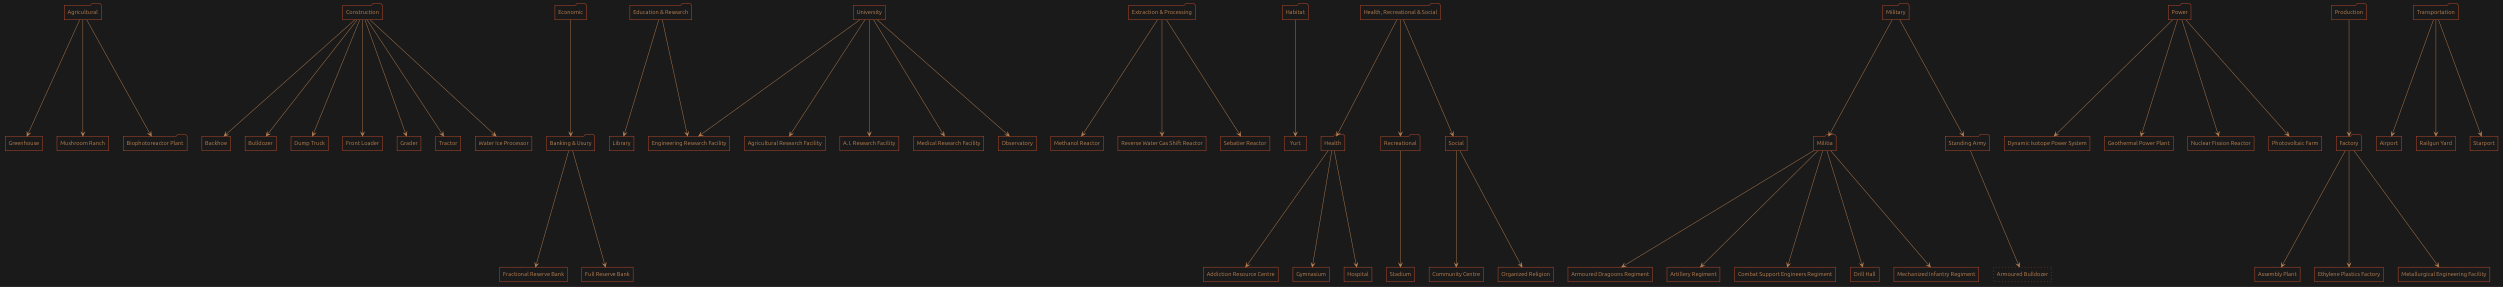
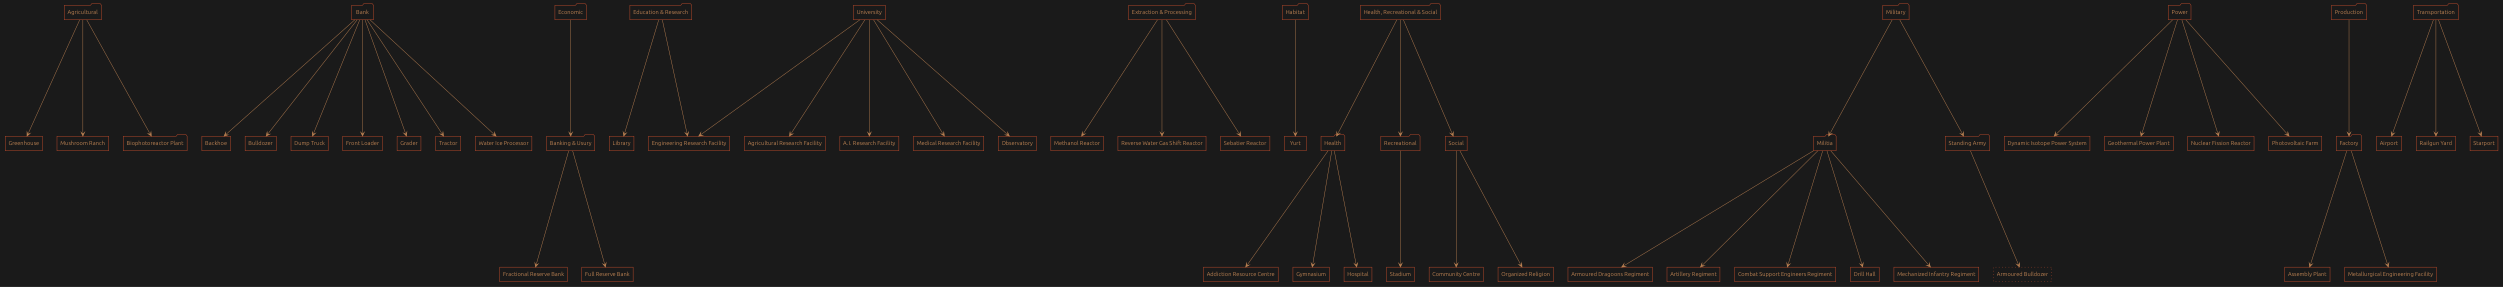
(363, 13) -> (363, 13)
(2349, 274) -> none
